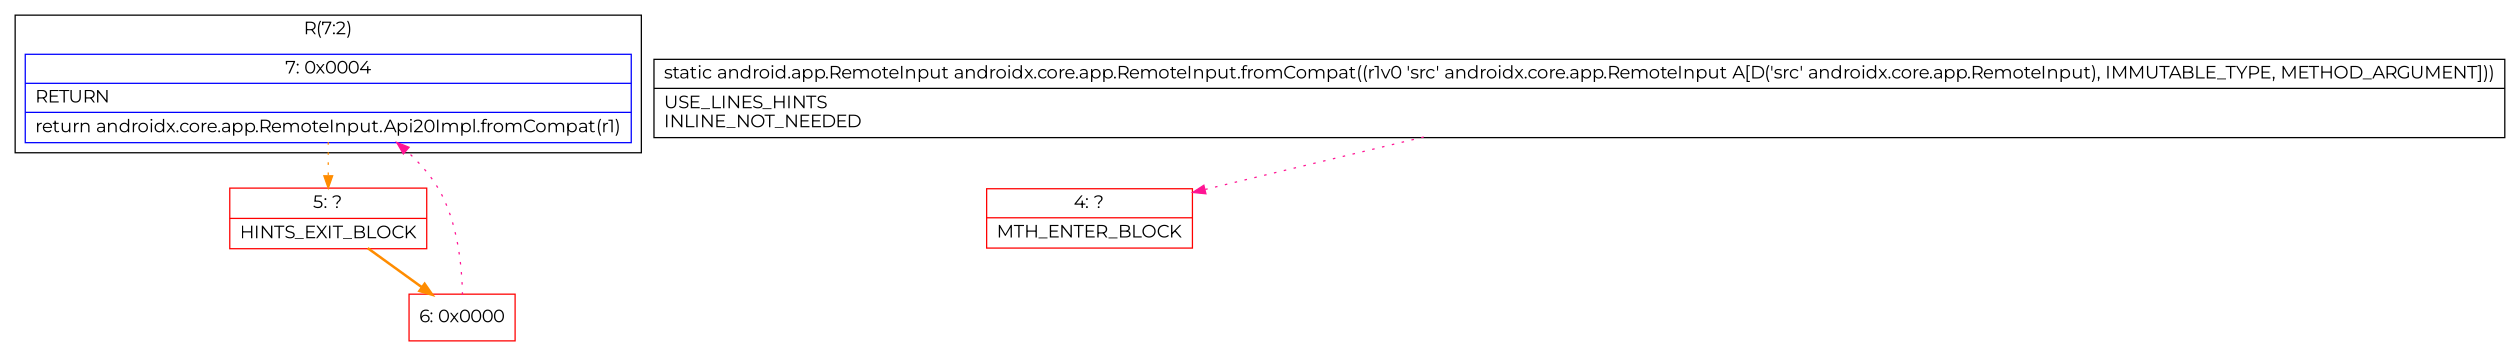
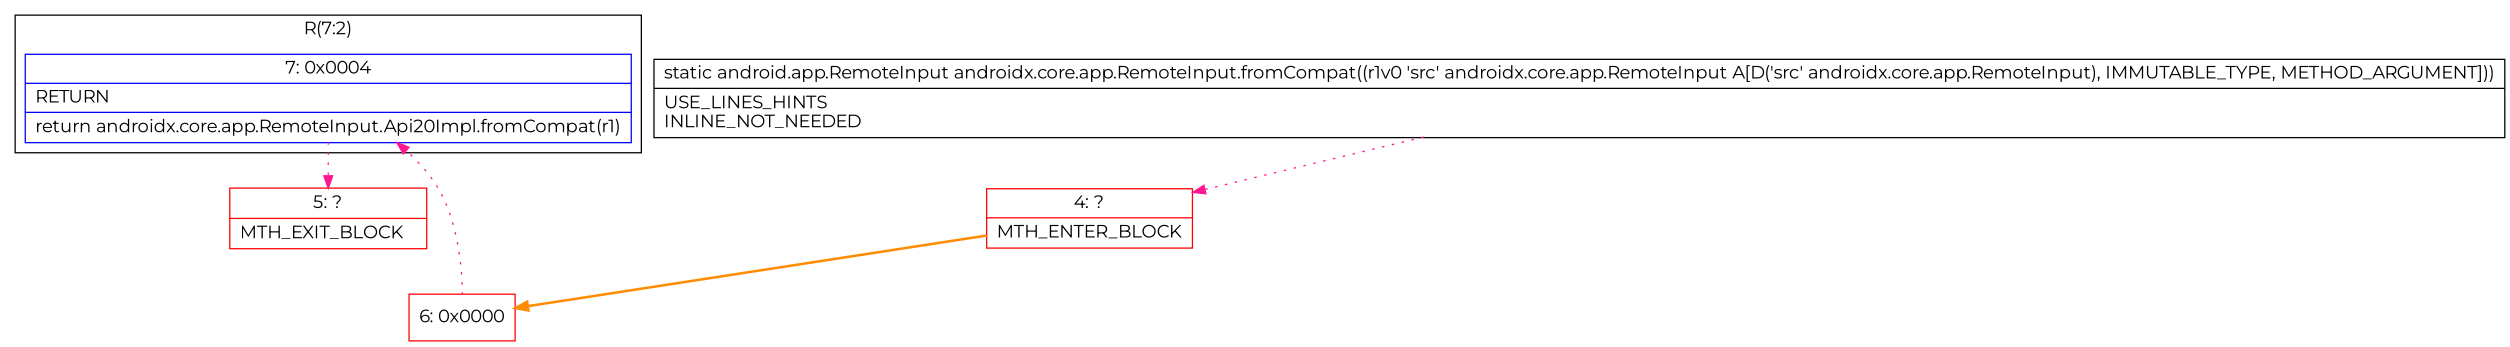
(328, 161) -> (328, 161)
(328, 233) -> (322, 233)
(395, 268) -> (757, 271)
